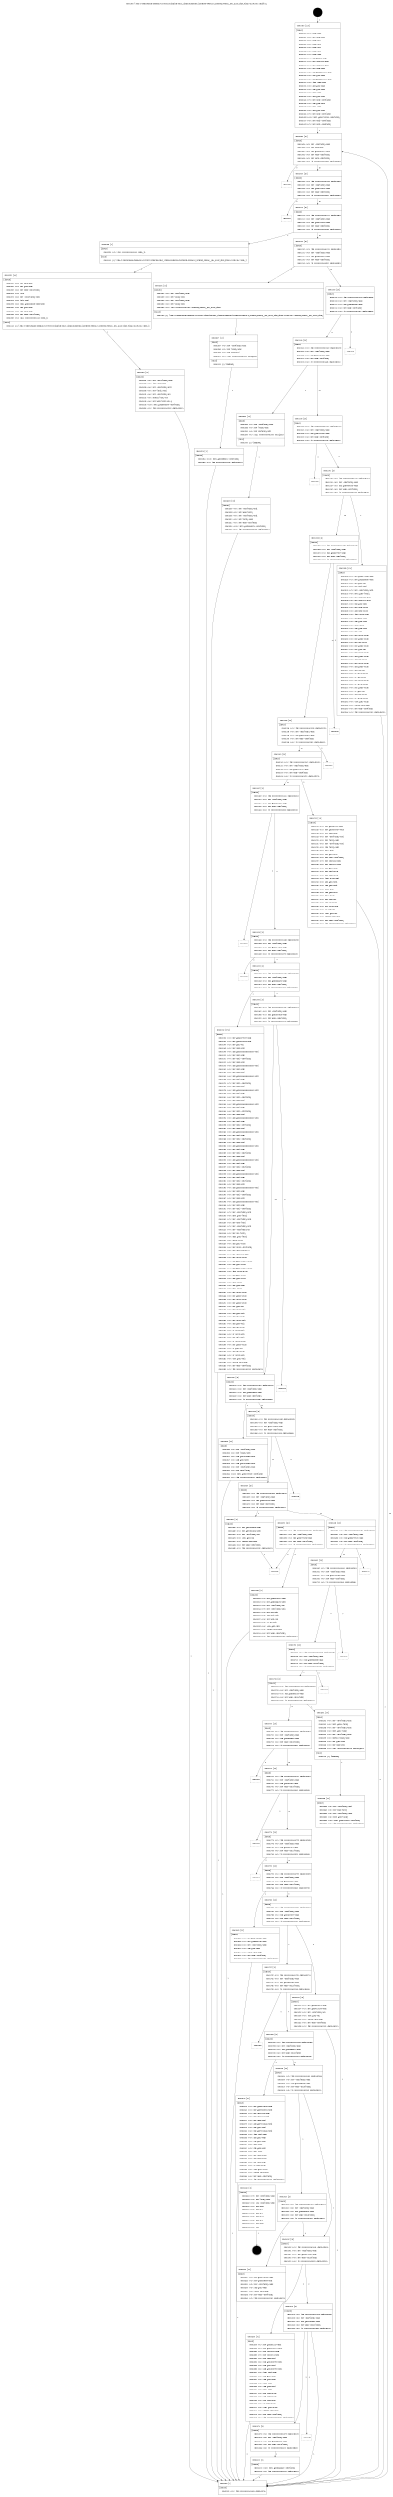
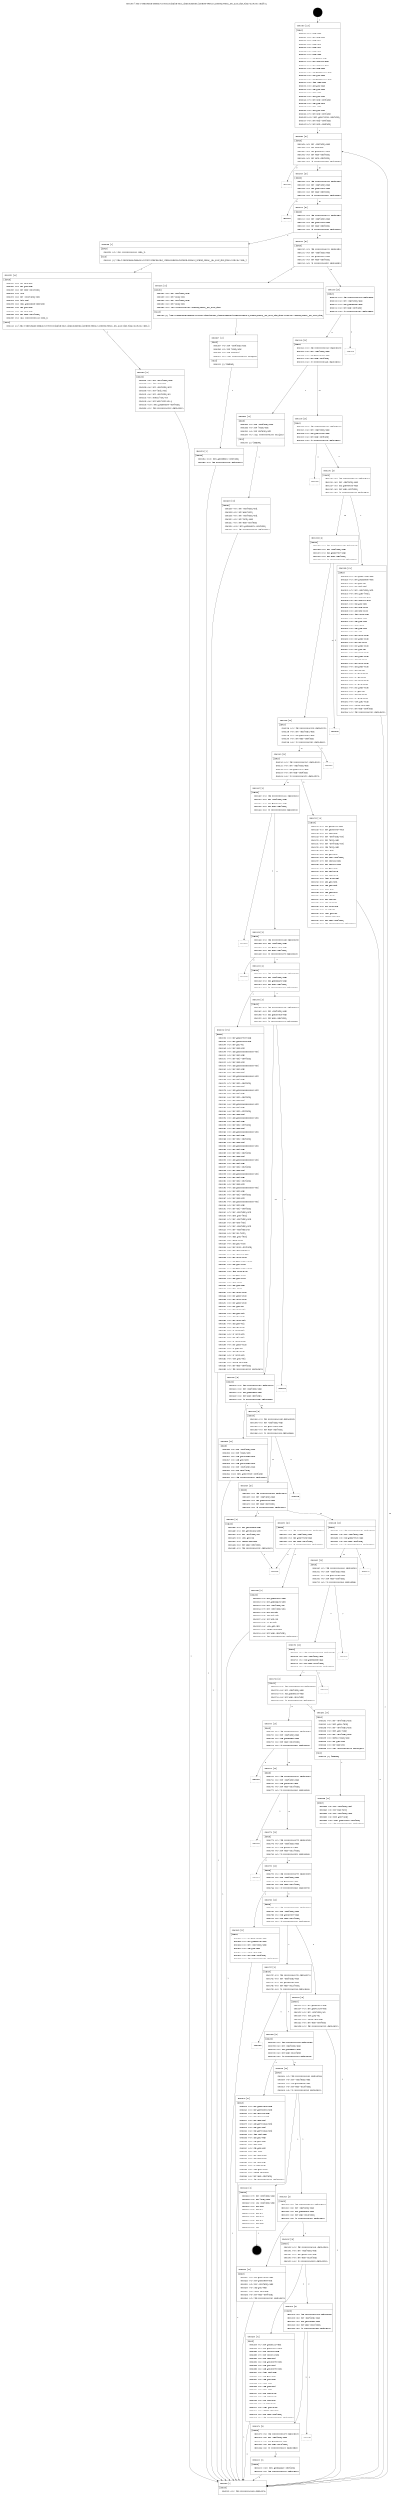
(324, 2164) -> (291, 2143)
(317, 2422) -> (242, 2390)
